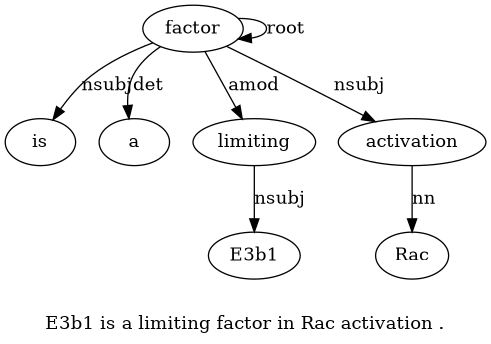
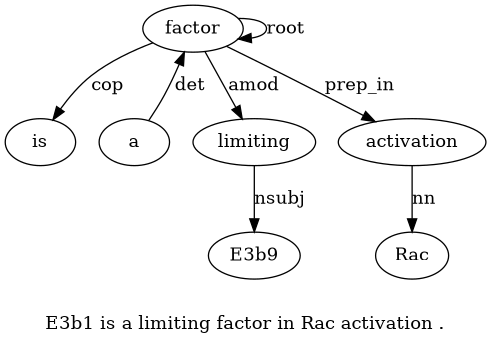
(135, 71) -> (165, 93)
(108, 85) -> (108, 85)
(360, 85) -> (360, 85)
(254, 256) -> (254, 256)
